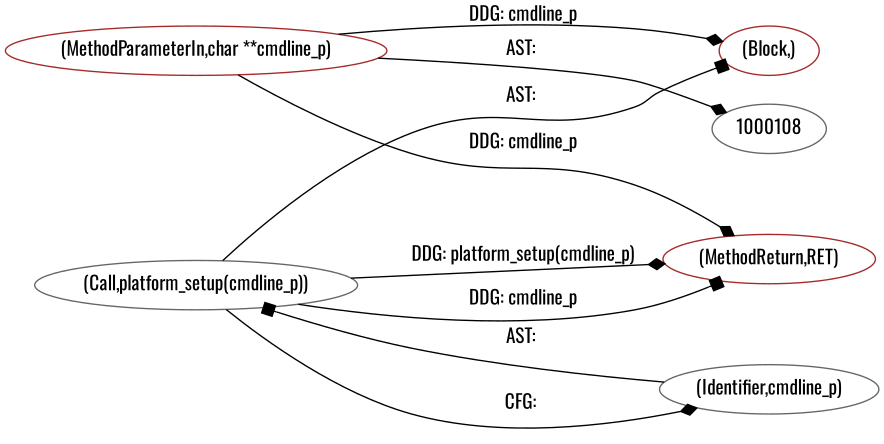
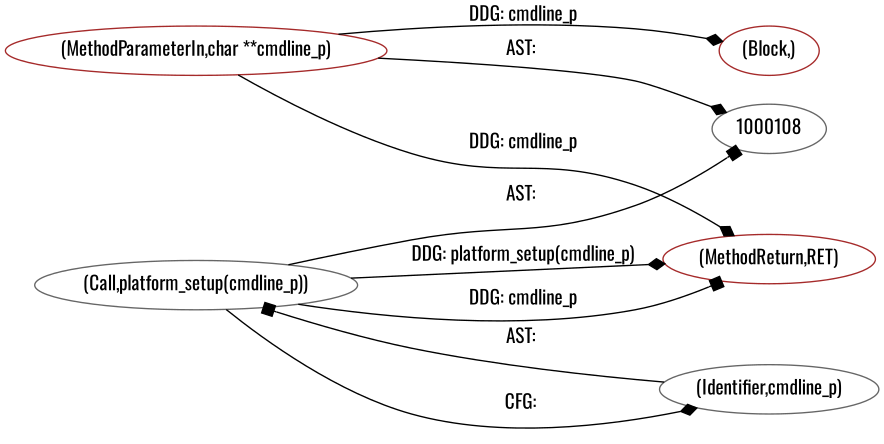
(453, 122) -> (513, 229)
